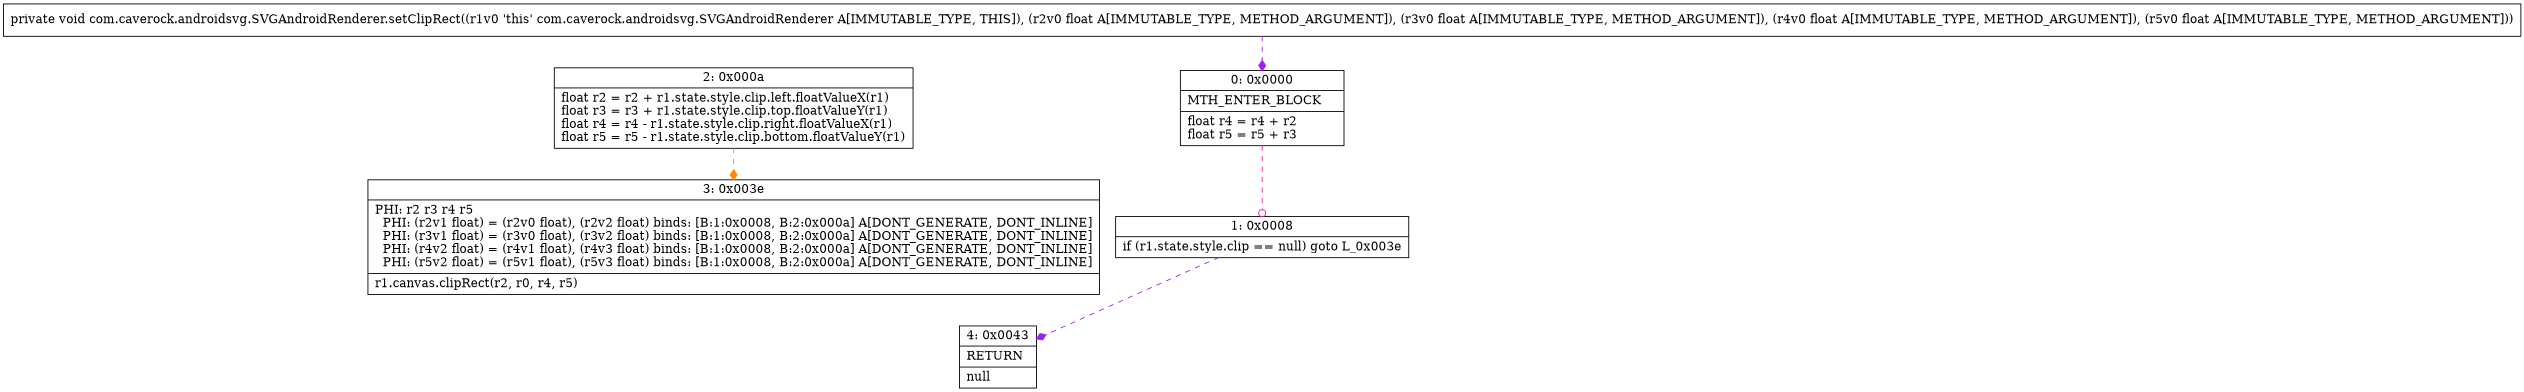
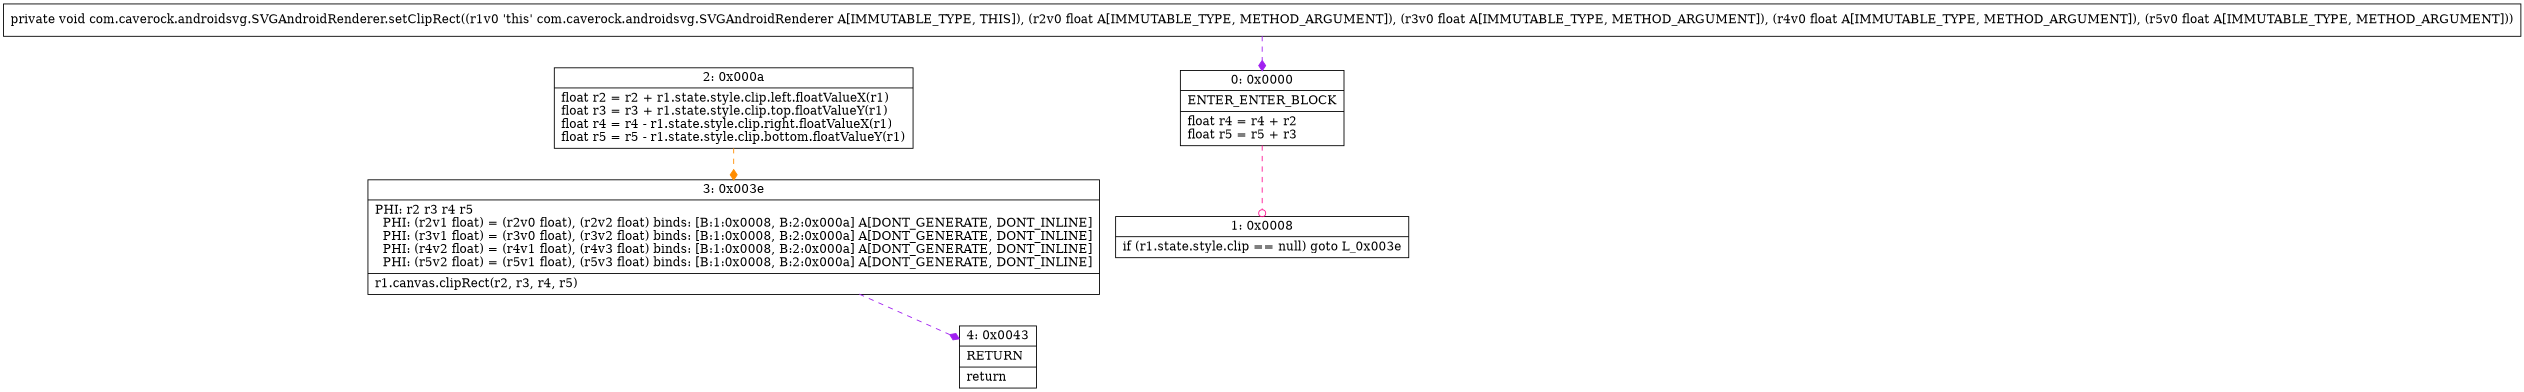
(1255, 101) -> (1262, 101)
(476, 284) -> (476, 284)
(1133, 296) -> (904, 314)
(979, 377) -> (987, 377)
